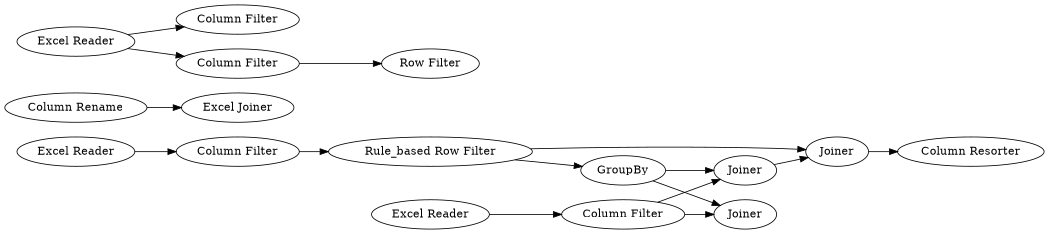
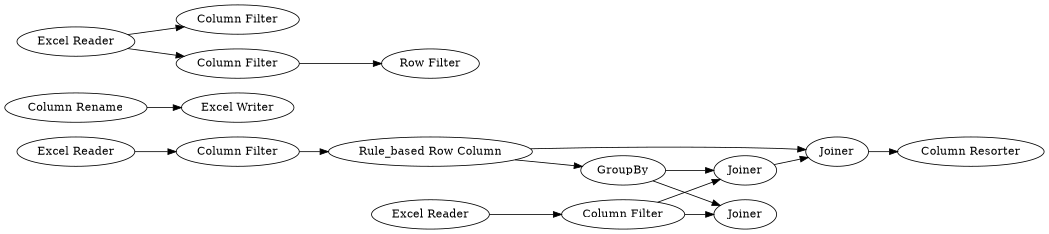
(238, 108) -> (238, 108)
(430, 152) -> (430, 152)
